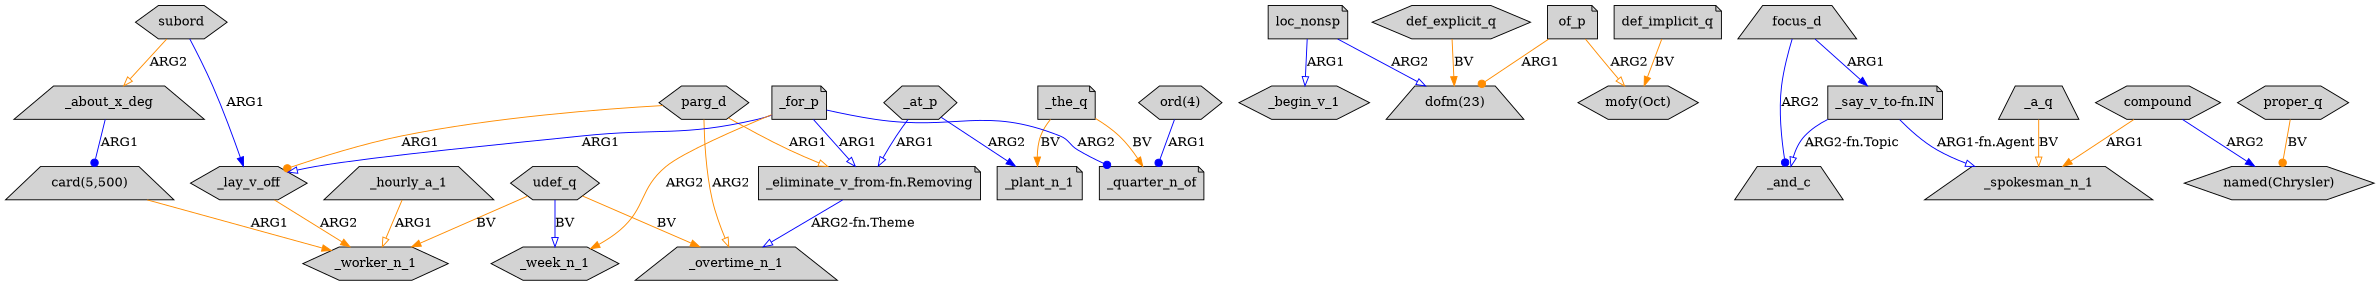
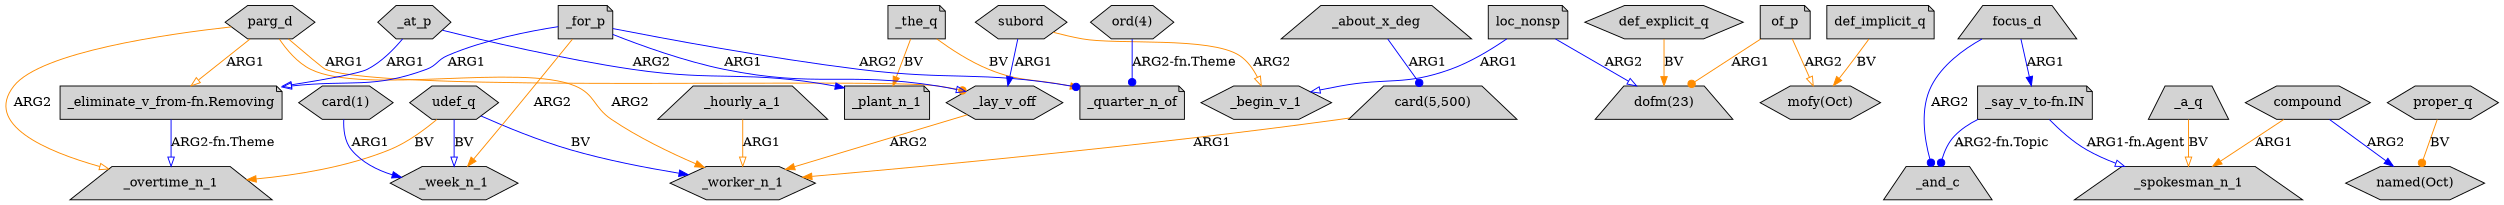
(148, 59) -> (1161, 42)
none -> (583, 90)
none -> (346, 103)
(1806, 135) -> (1955, 135)
(1187, 143) -> (1184, 62)
(2279, 183) -> (2415, 183)
(474, 220) -> (578, 152)
